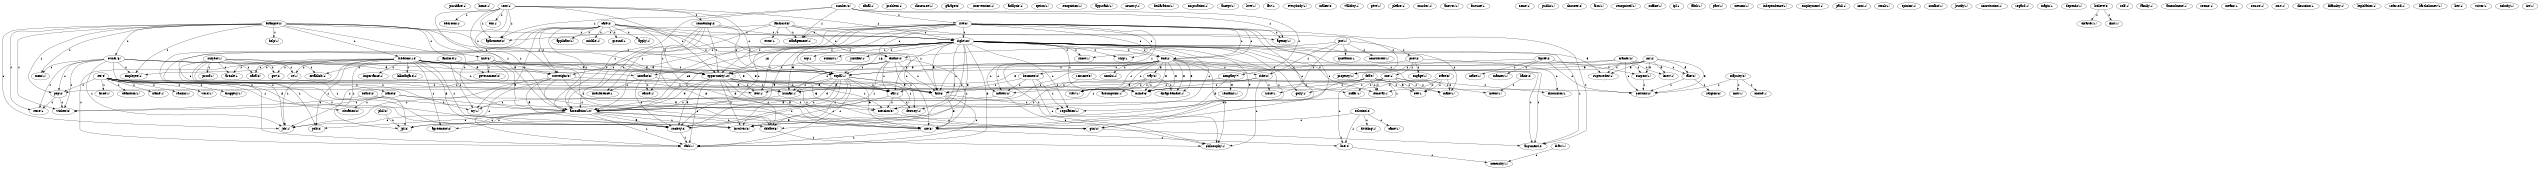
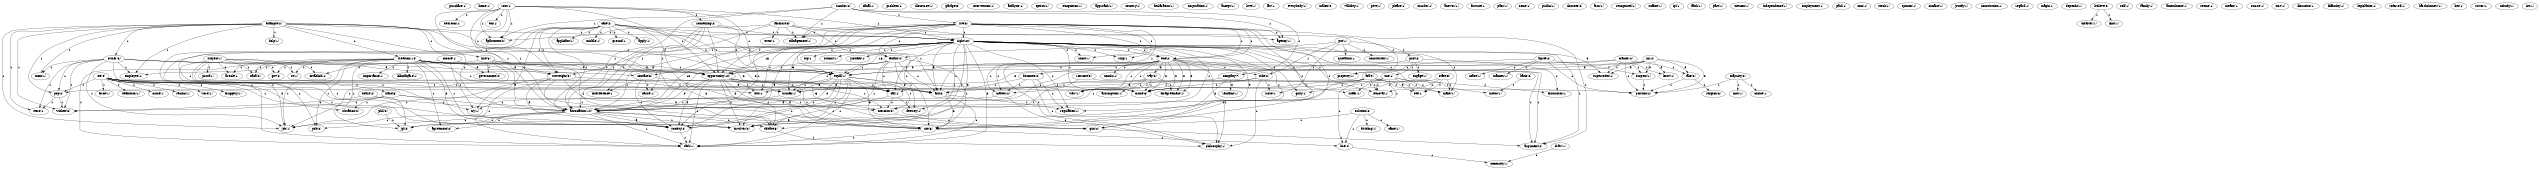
none -> (1503, 6)
(450, 59) -> (450, 59)
(158, 94) -> (158, 94)
